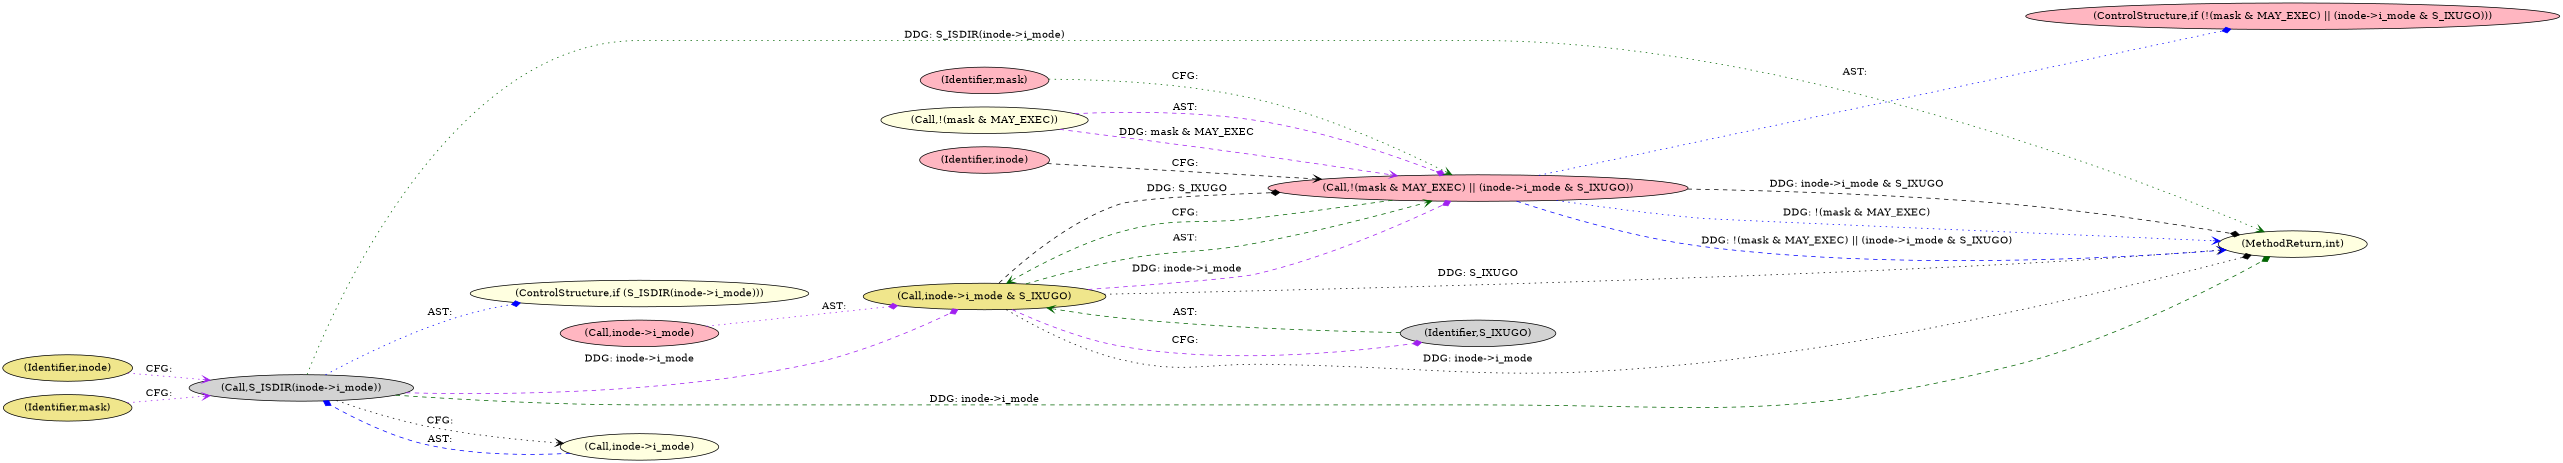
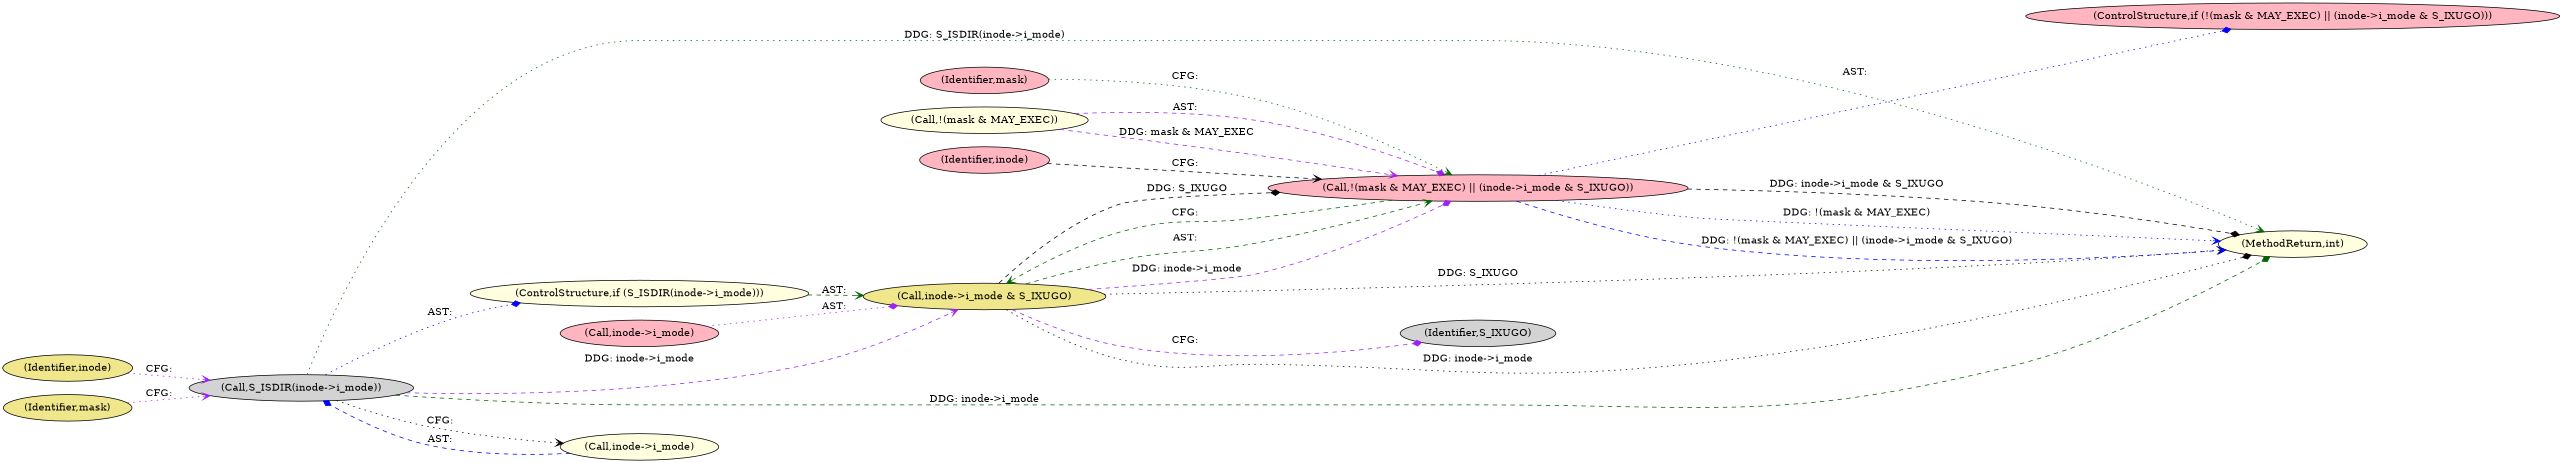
(1227, 326) -> (832, 295)
(684, 383) -> (684, 383)
